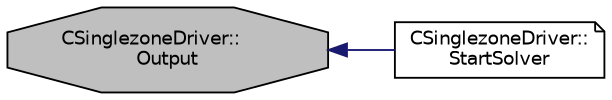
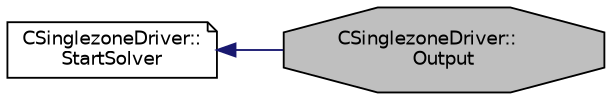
(371, 50) -> (259, 50)
